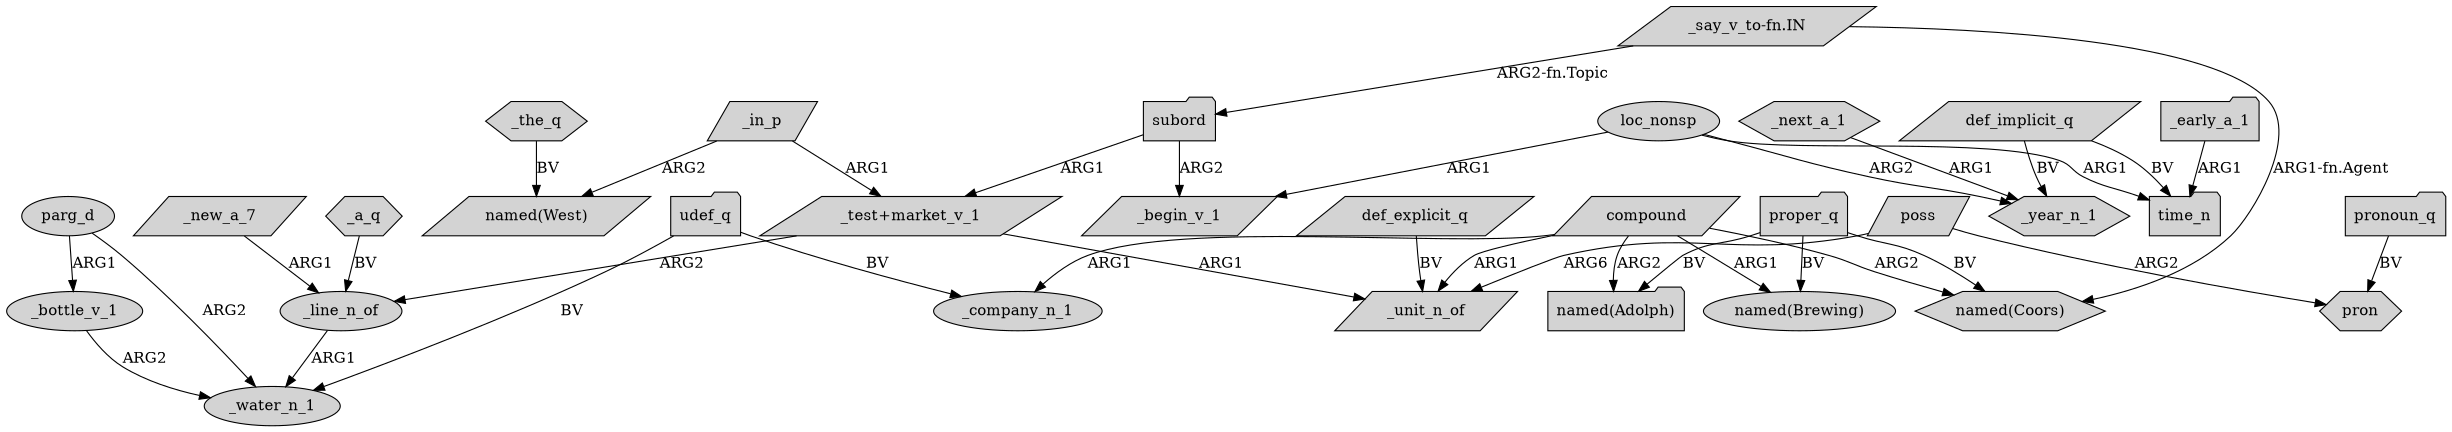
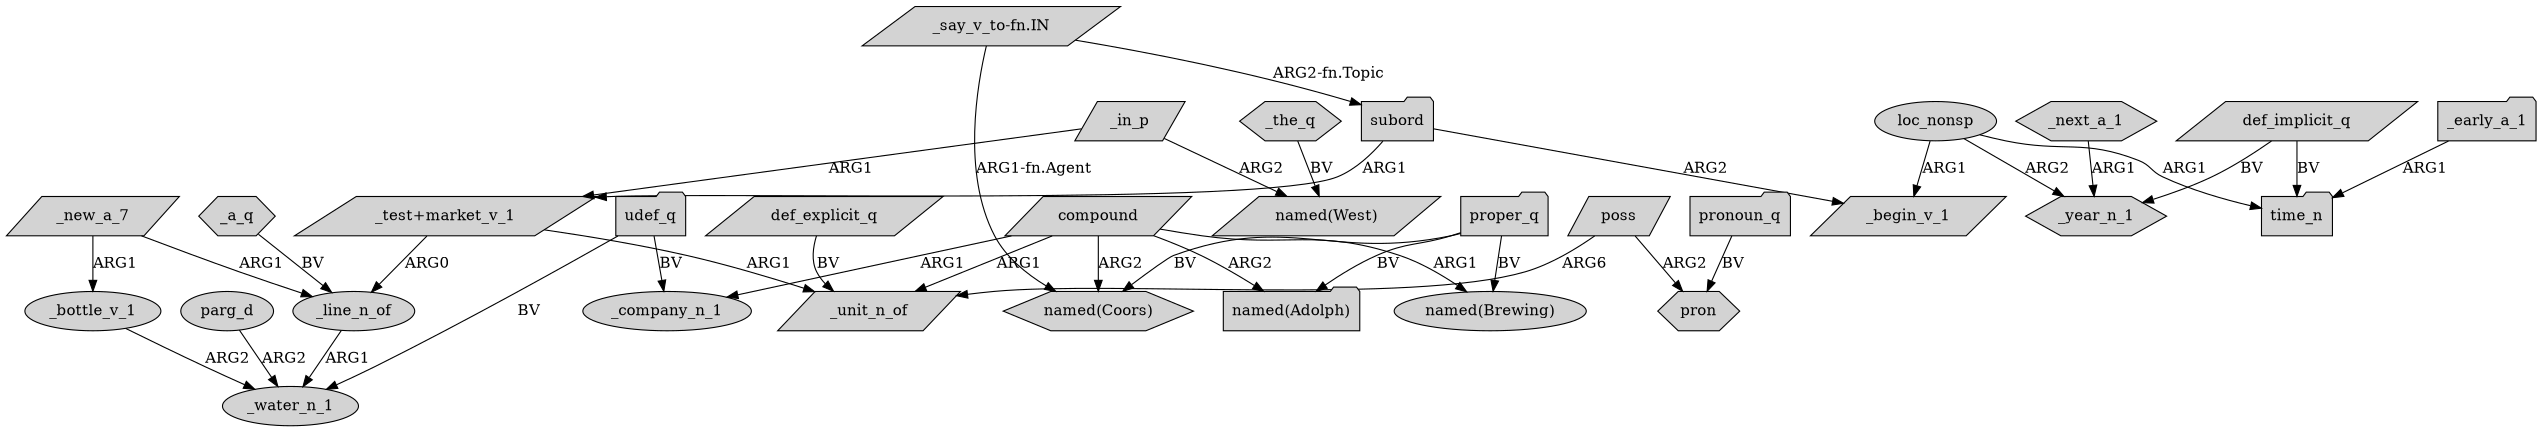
(71, 258) -> (93, 258)
(682, 264) -> (427, 264)
